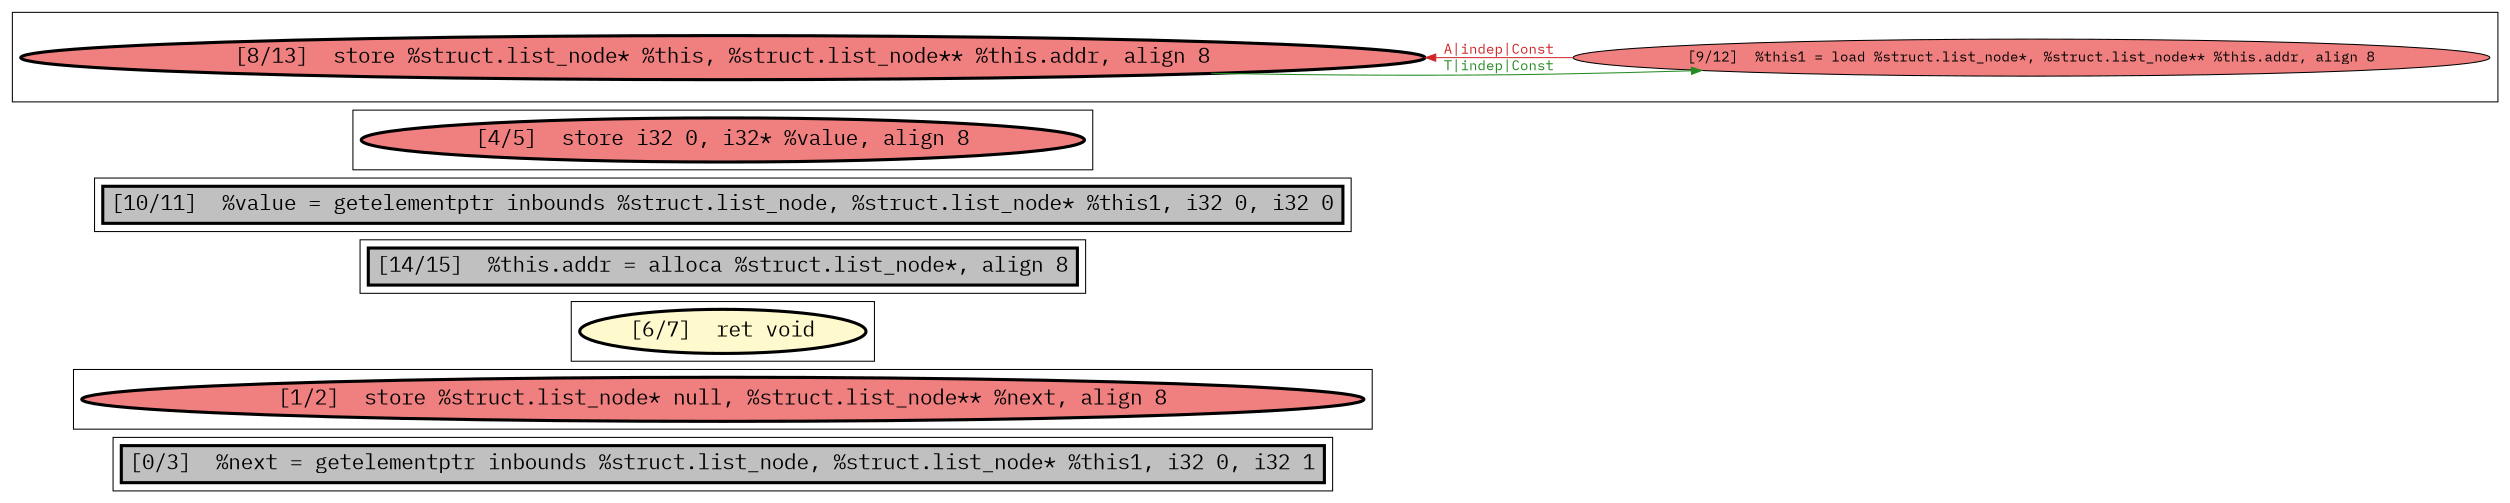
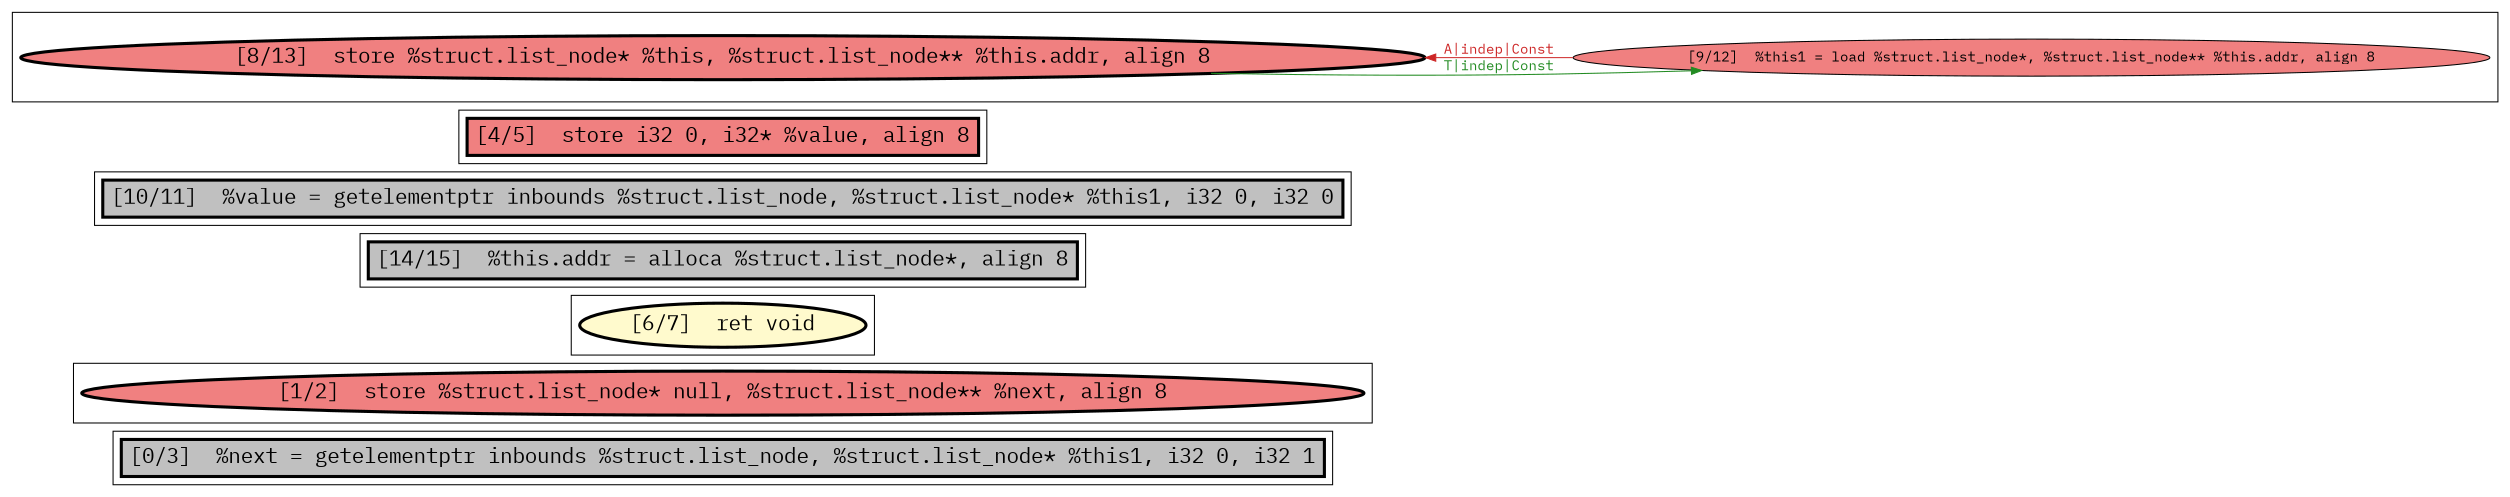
(723, 140) -> (723, 137)
